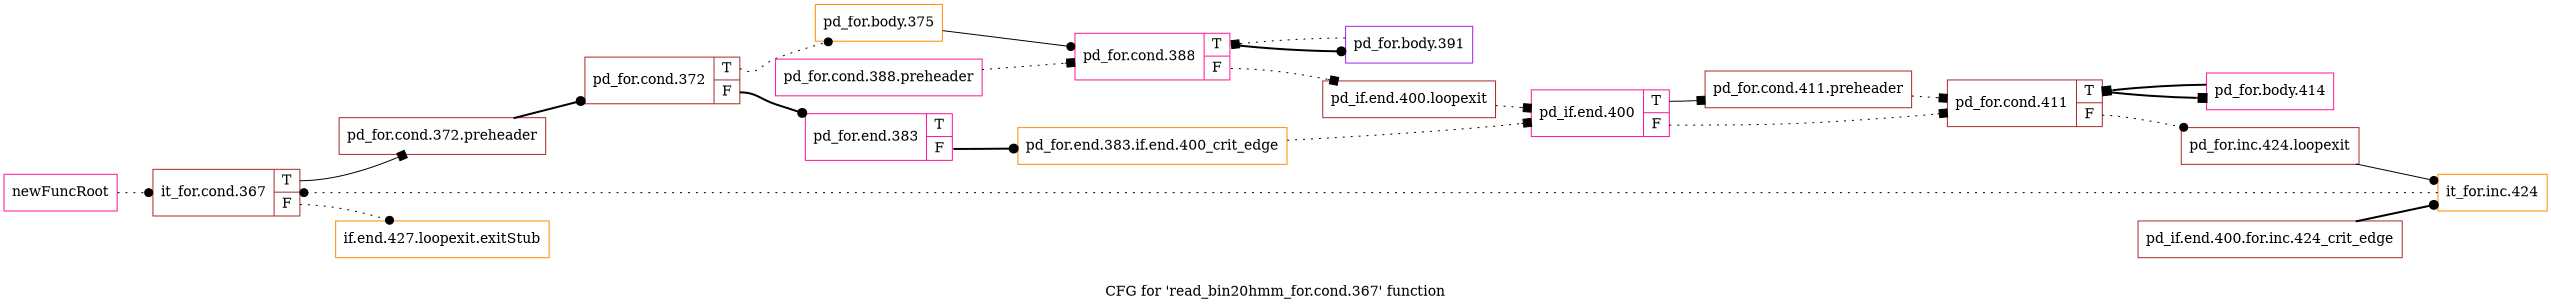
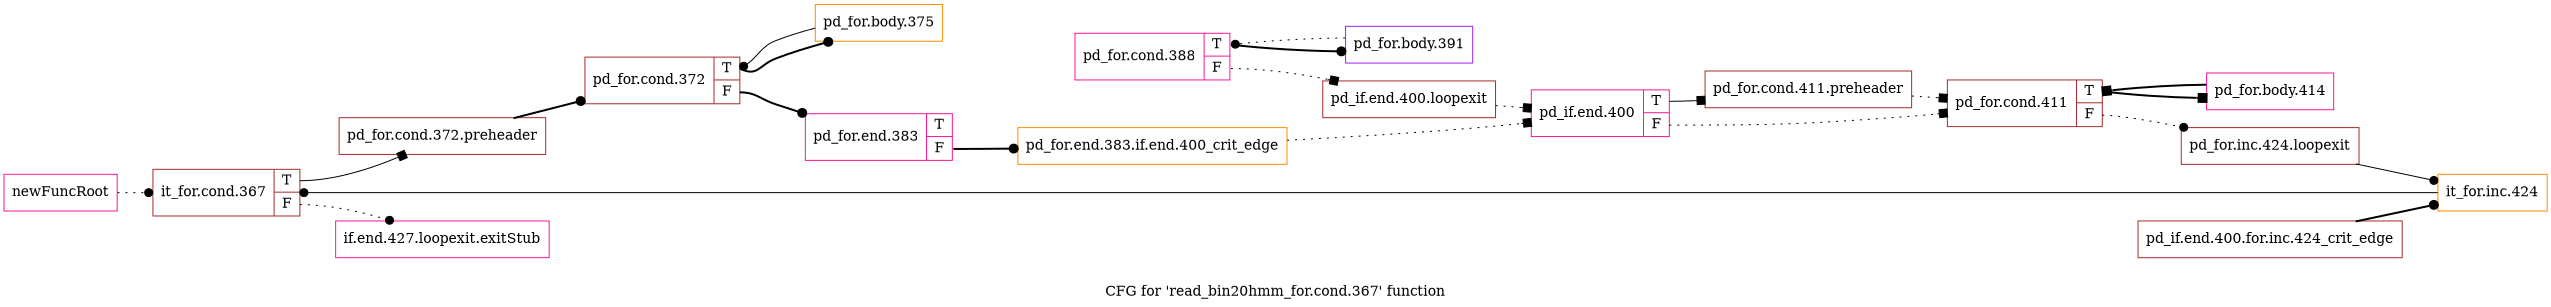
(1005, 38) -> (778, 40)
(1292, 40) -> (1292, 40)
(781, 57) -> (781, 57)
(879, 77) -> none
(1373, 193) -> (1373, 193)
(442, 239) -> (442, 239)
